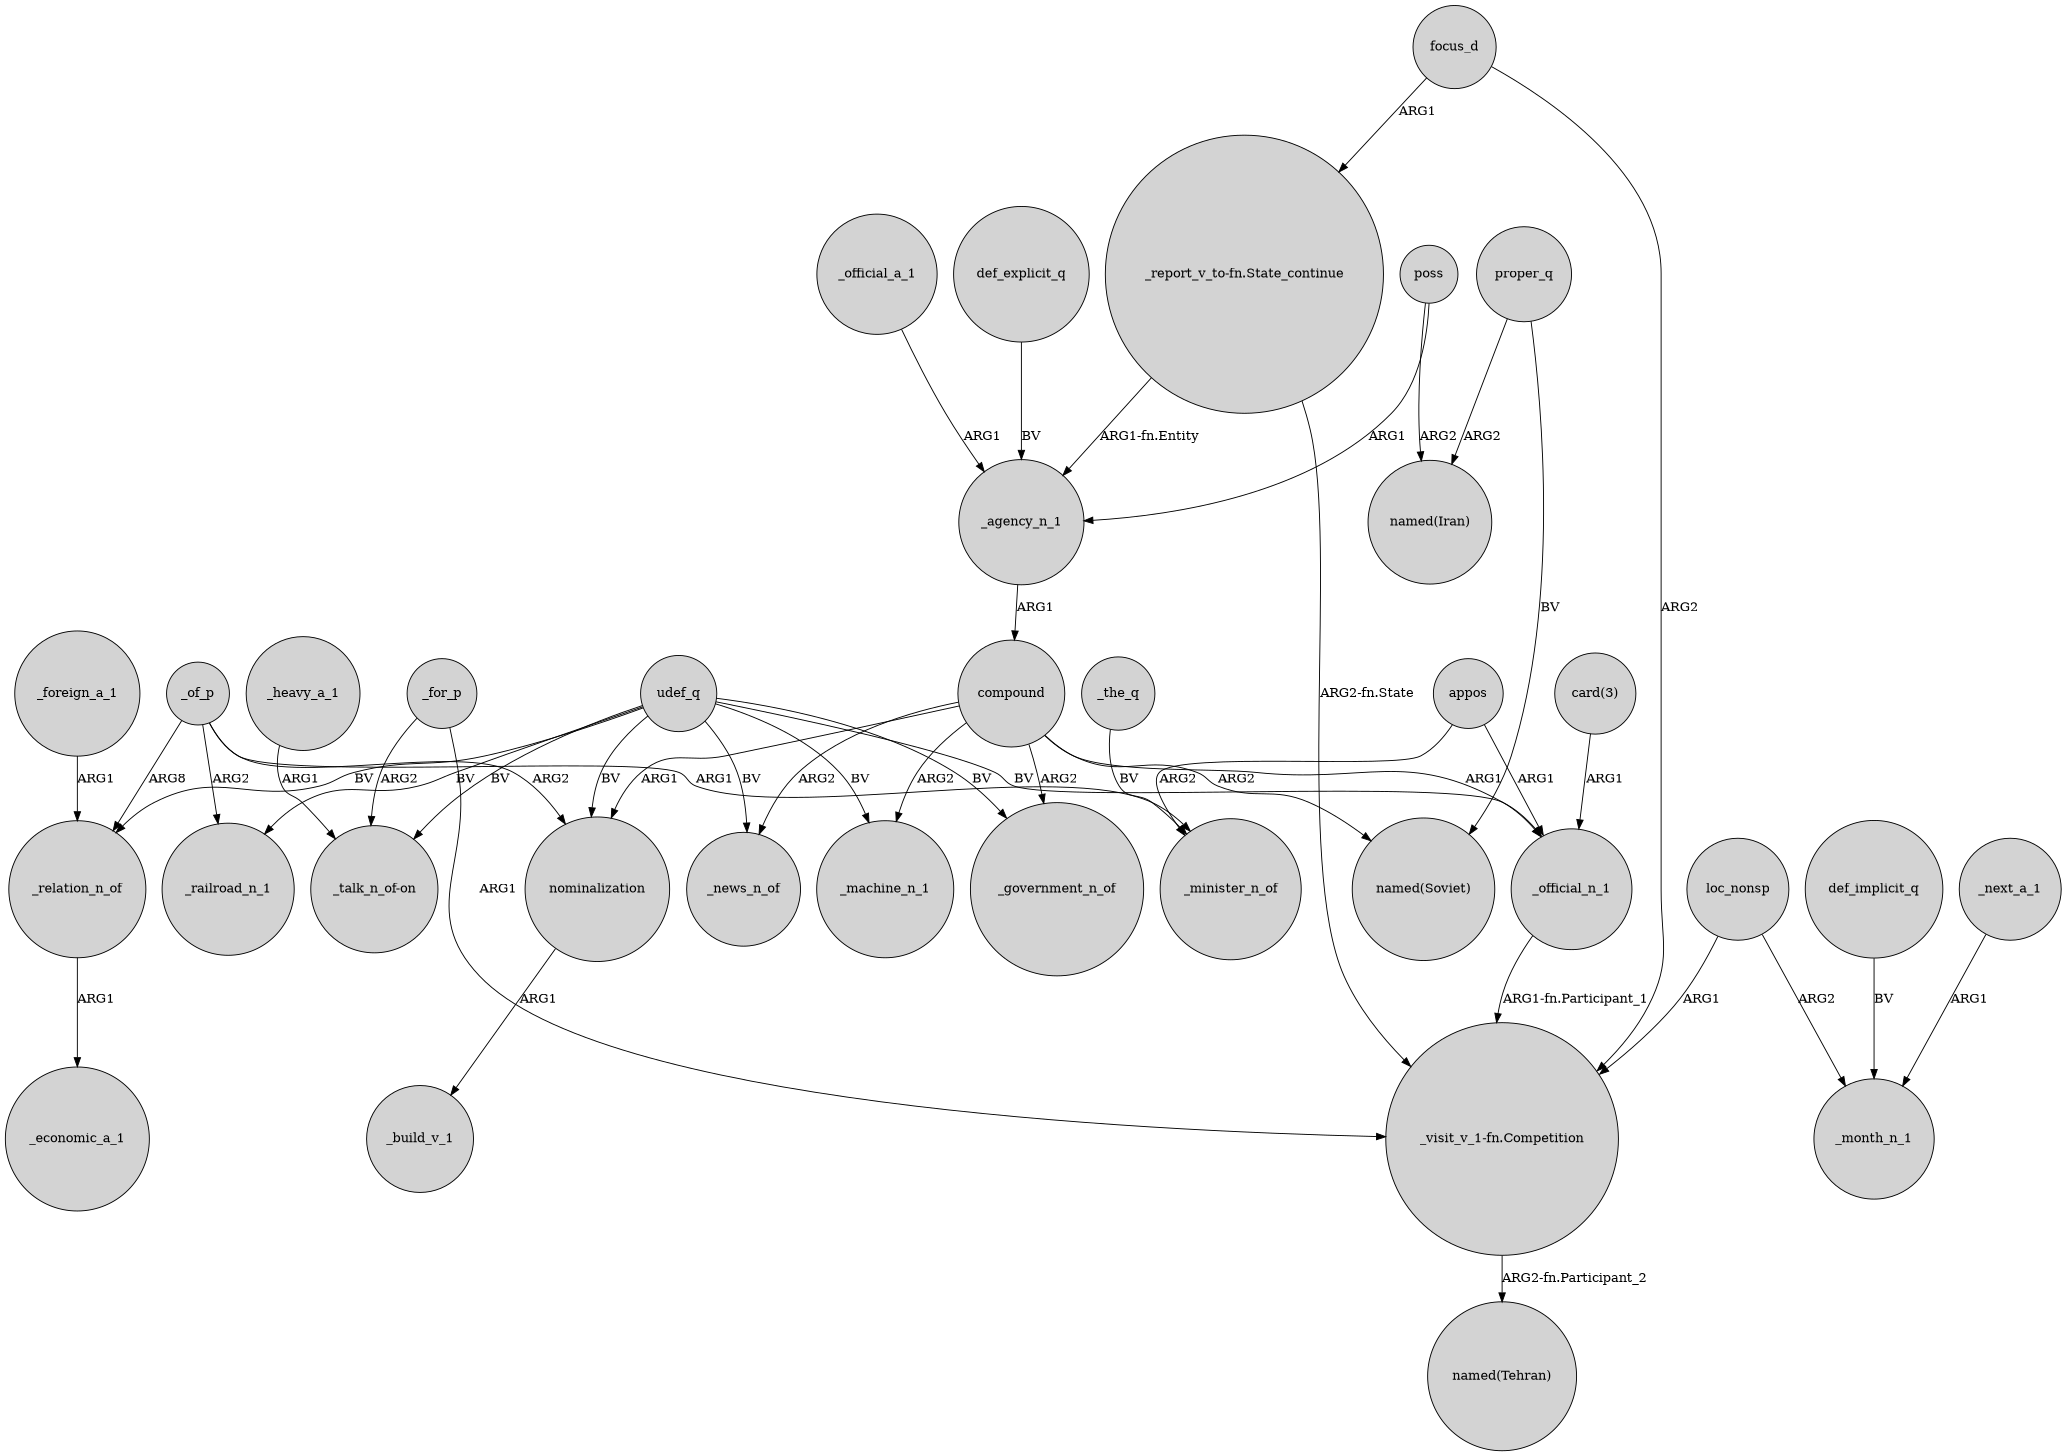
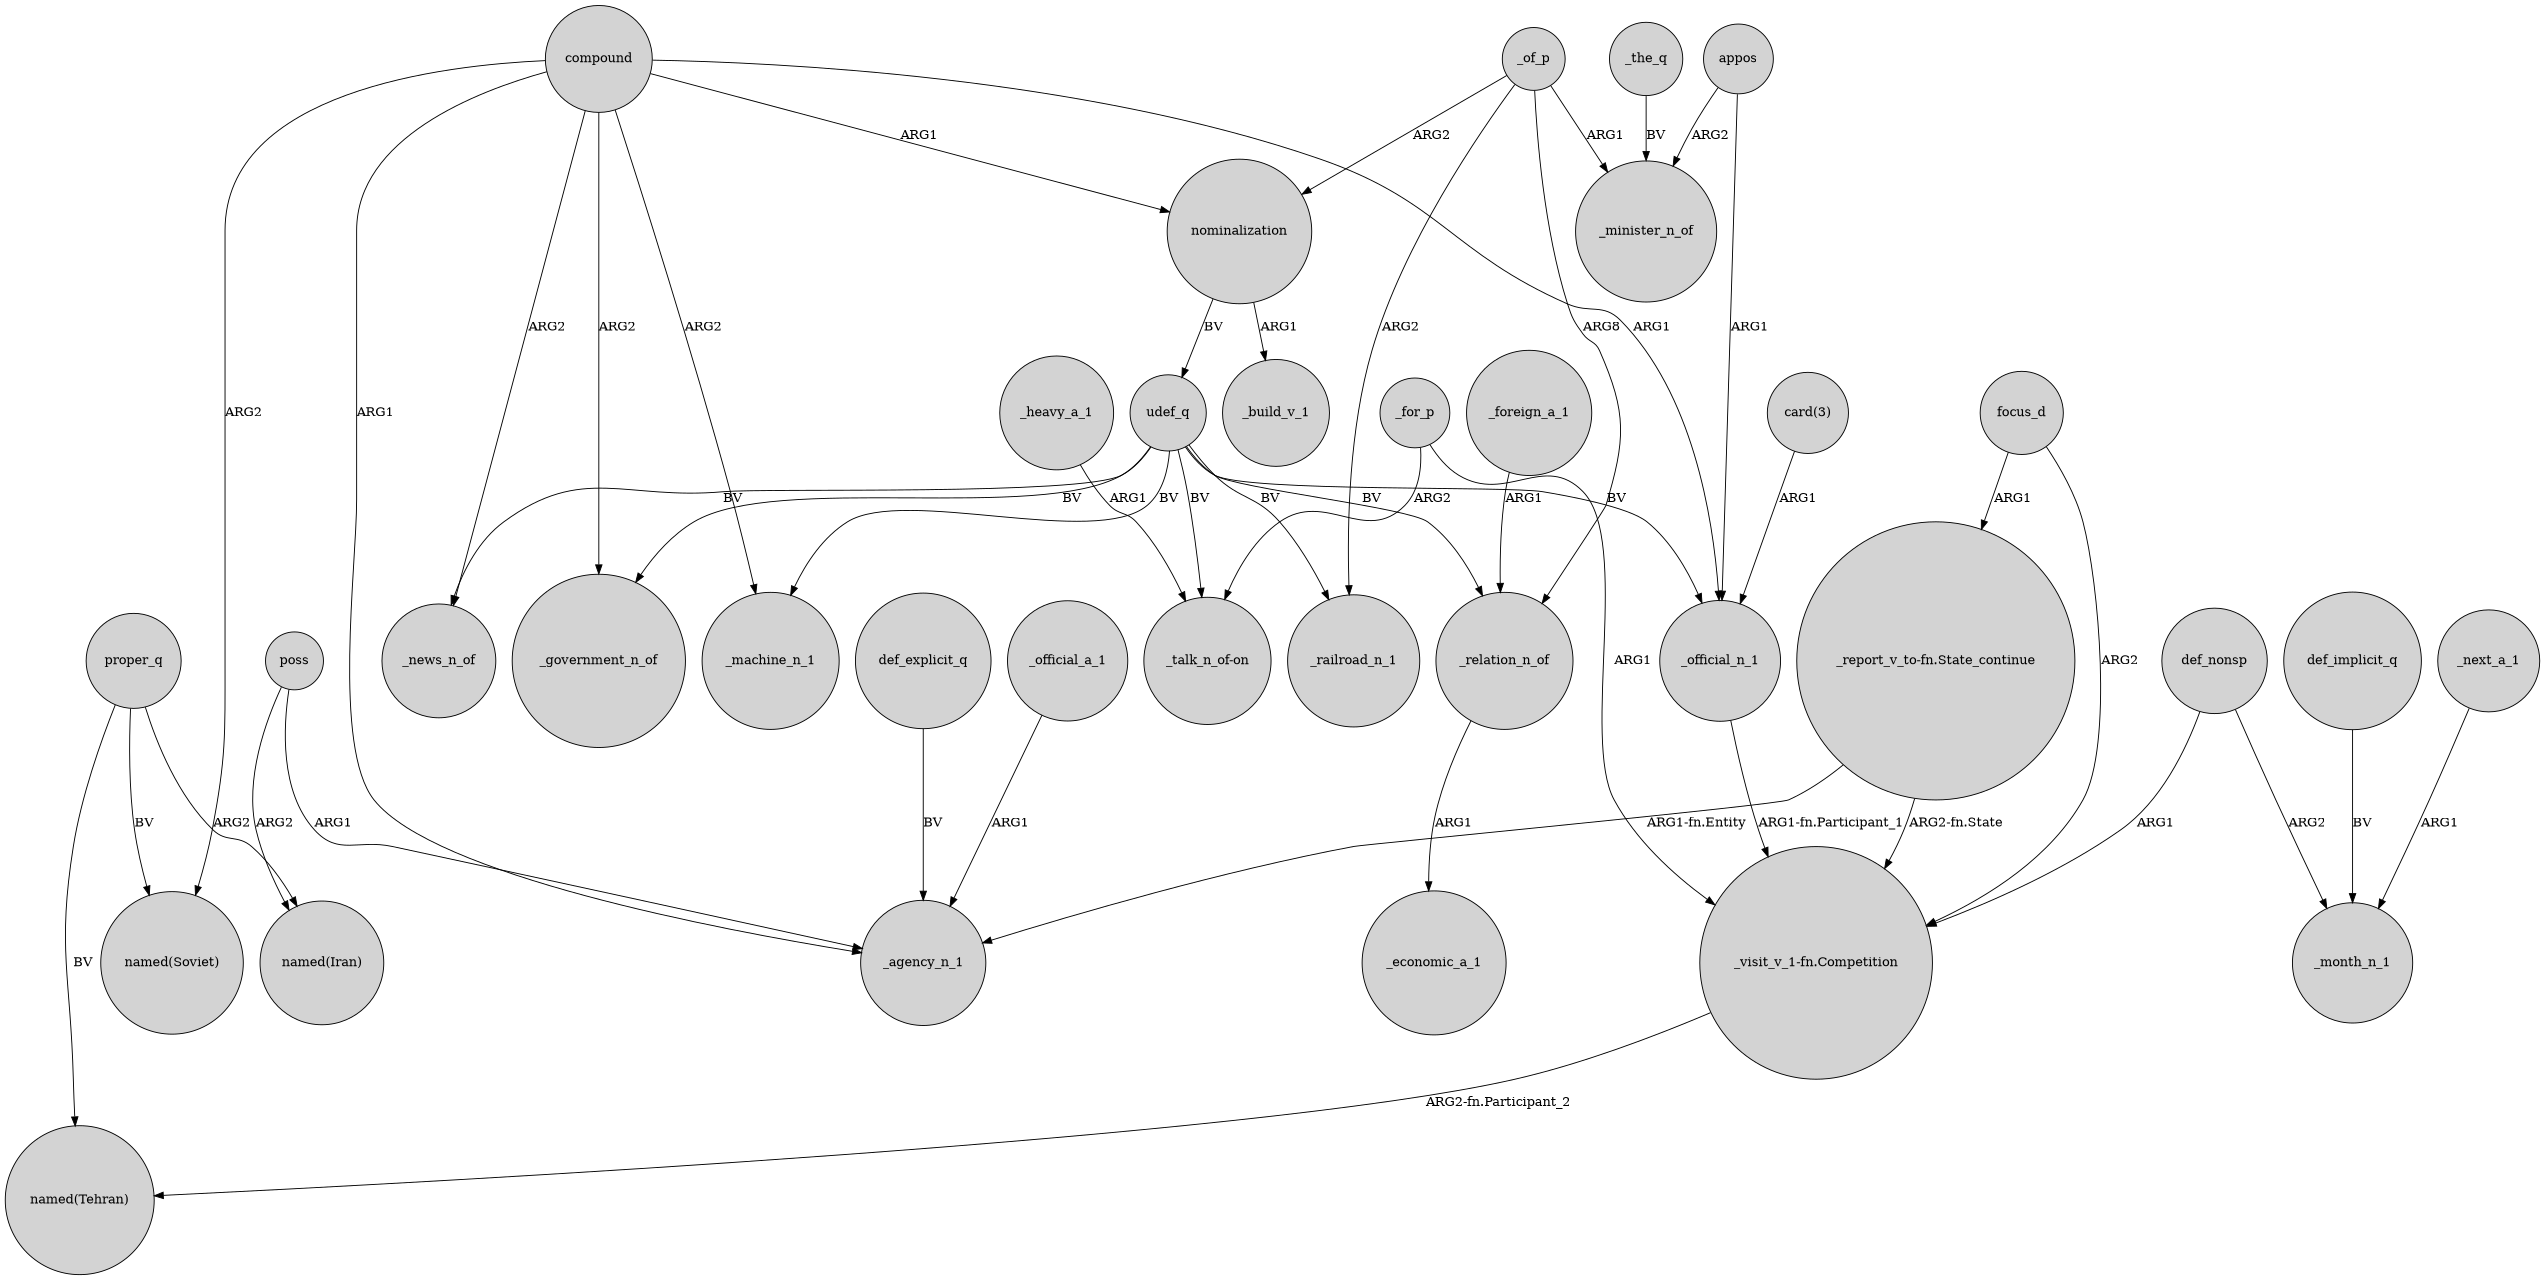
(1016, 608) -> (350, 638)
(610, 756) -> (1199, 334)
(1738, 889) -> (2215, 661)
none -> (66, 907)
